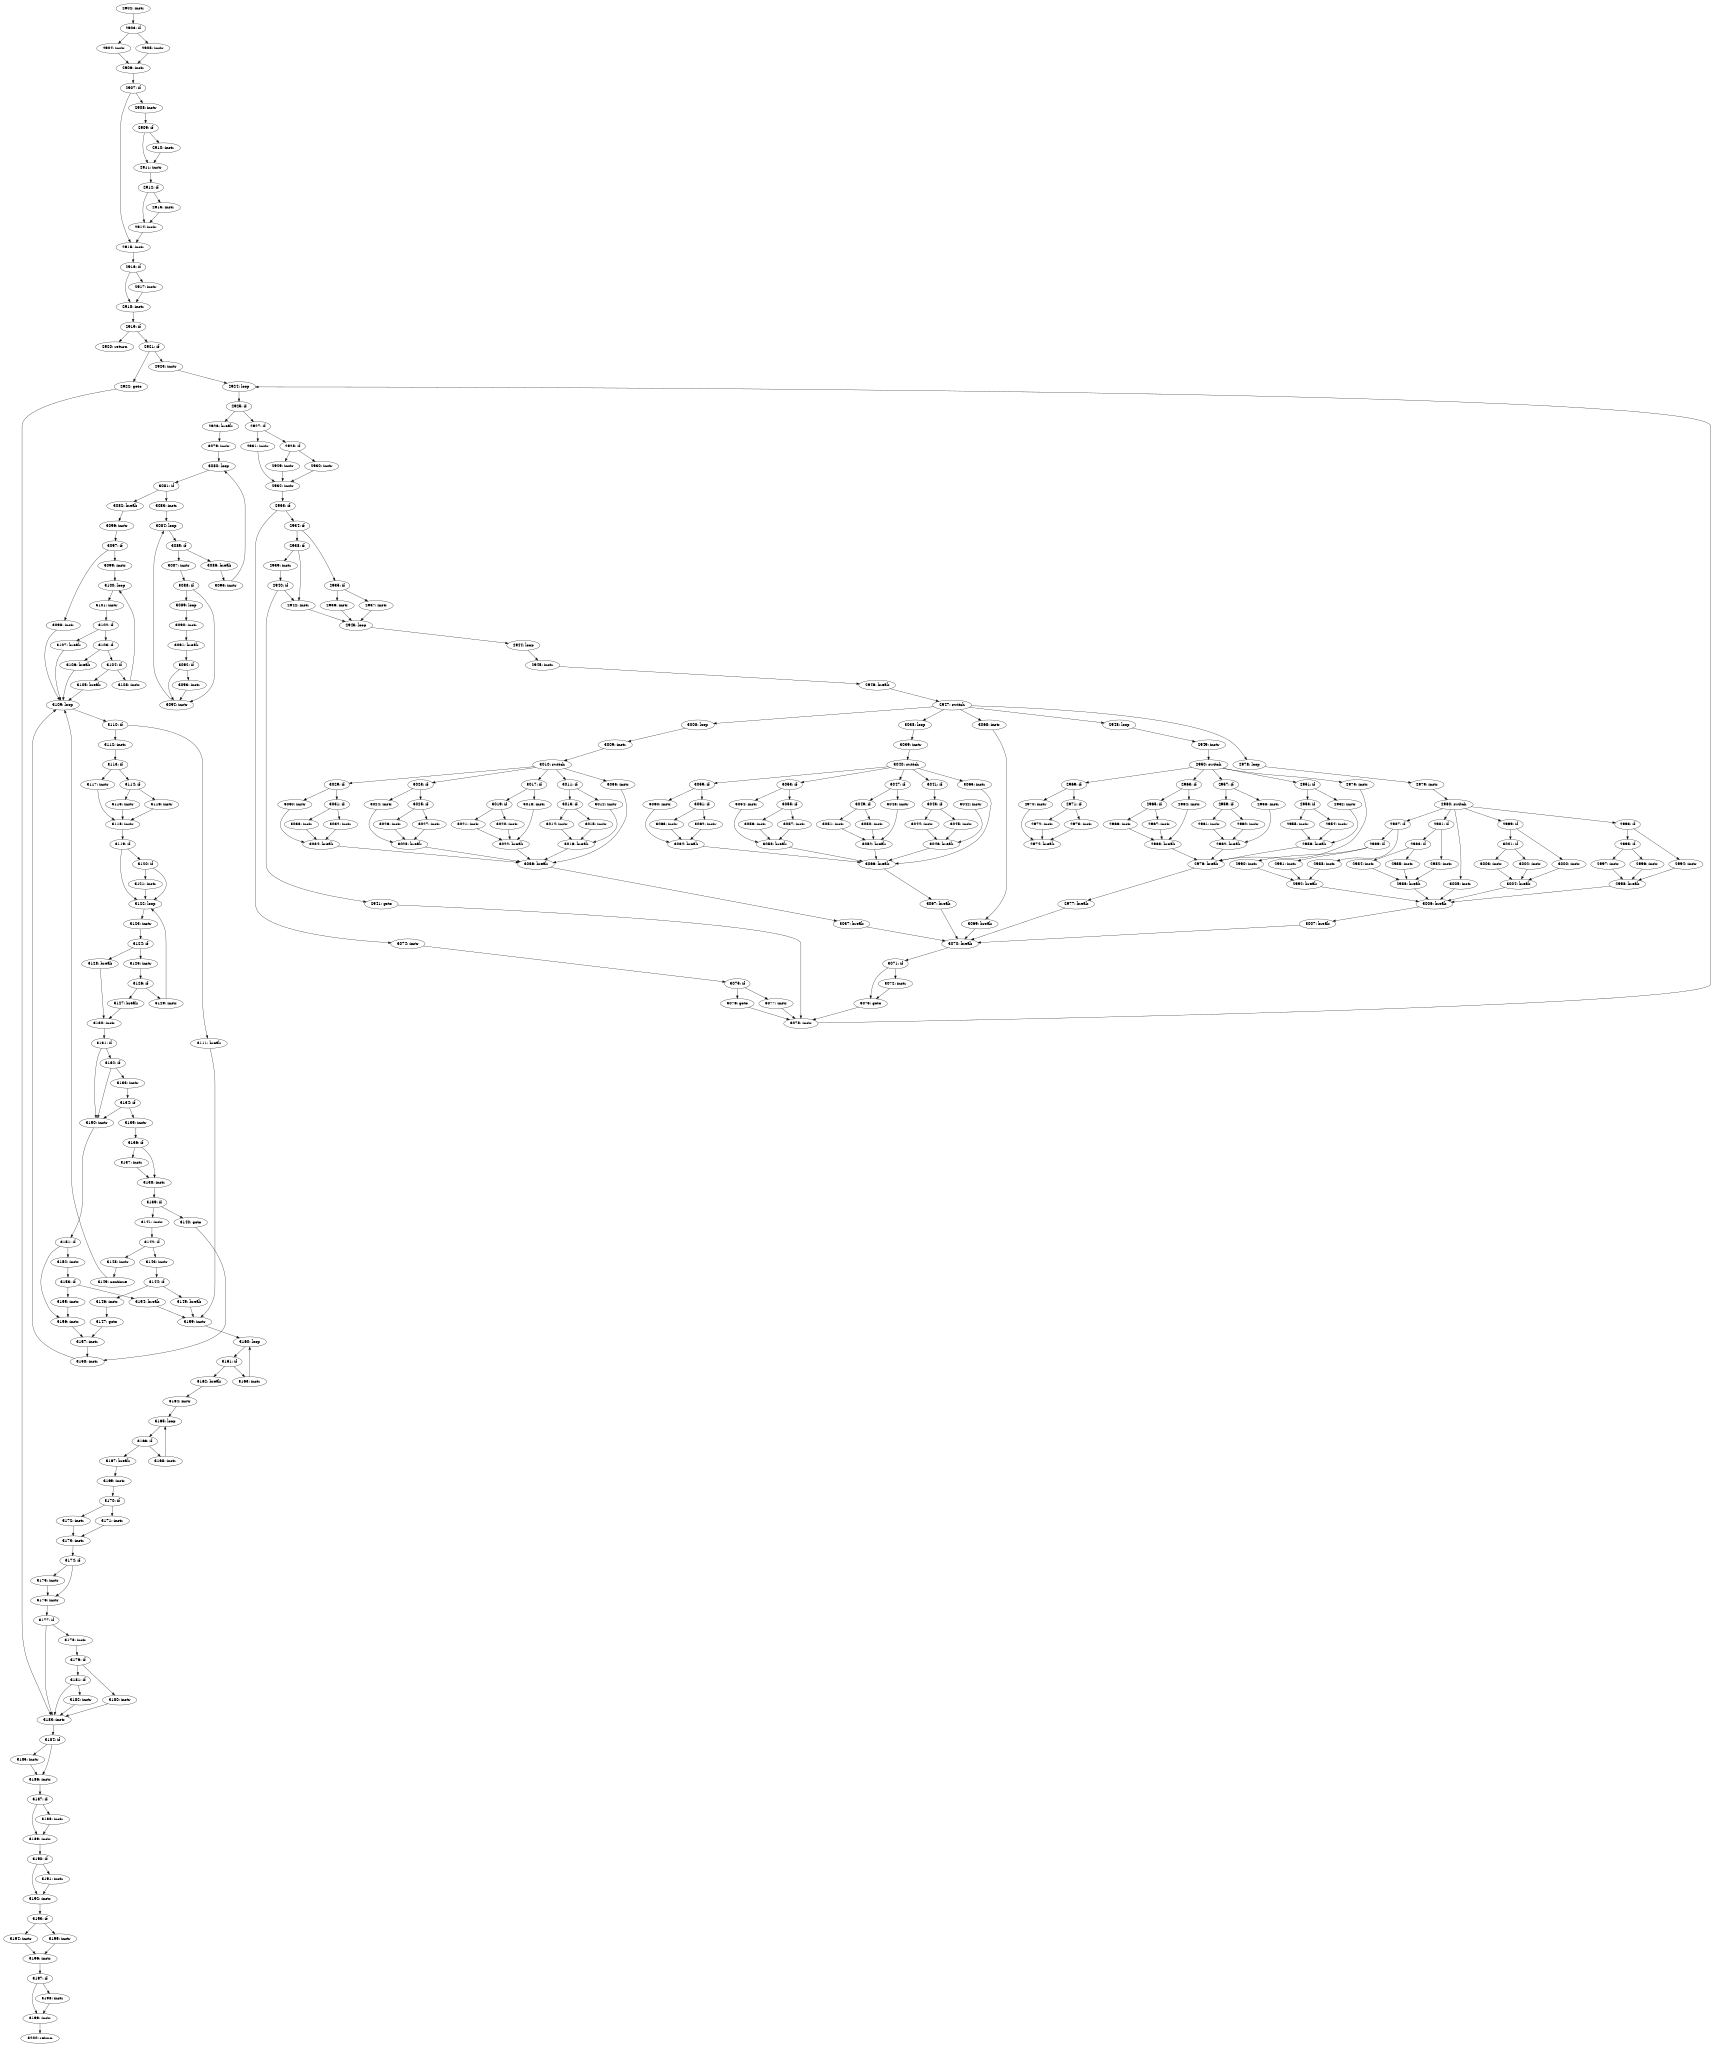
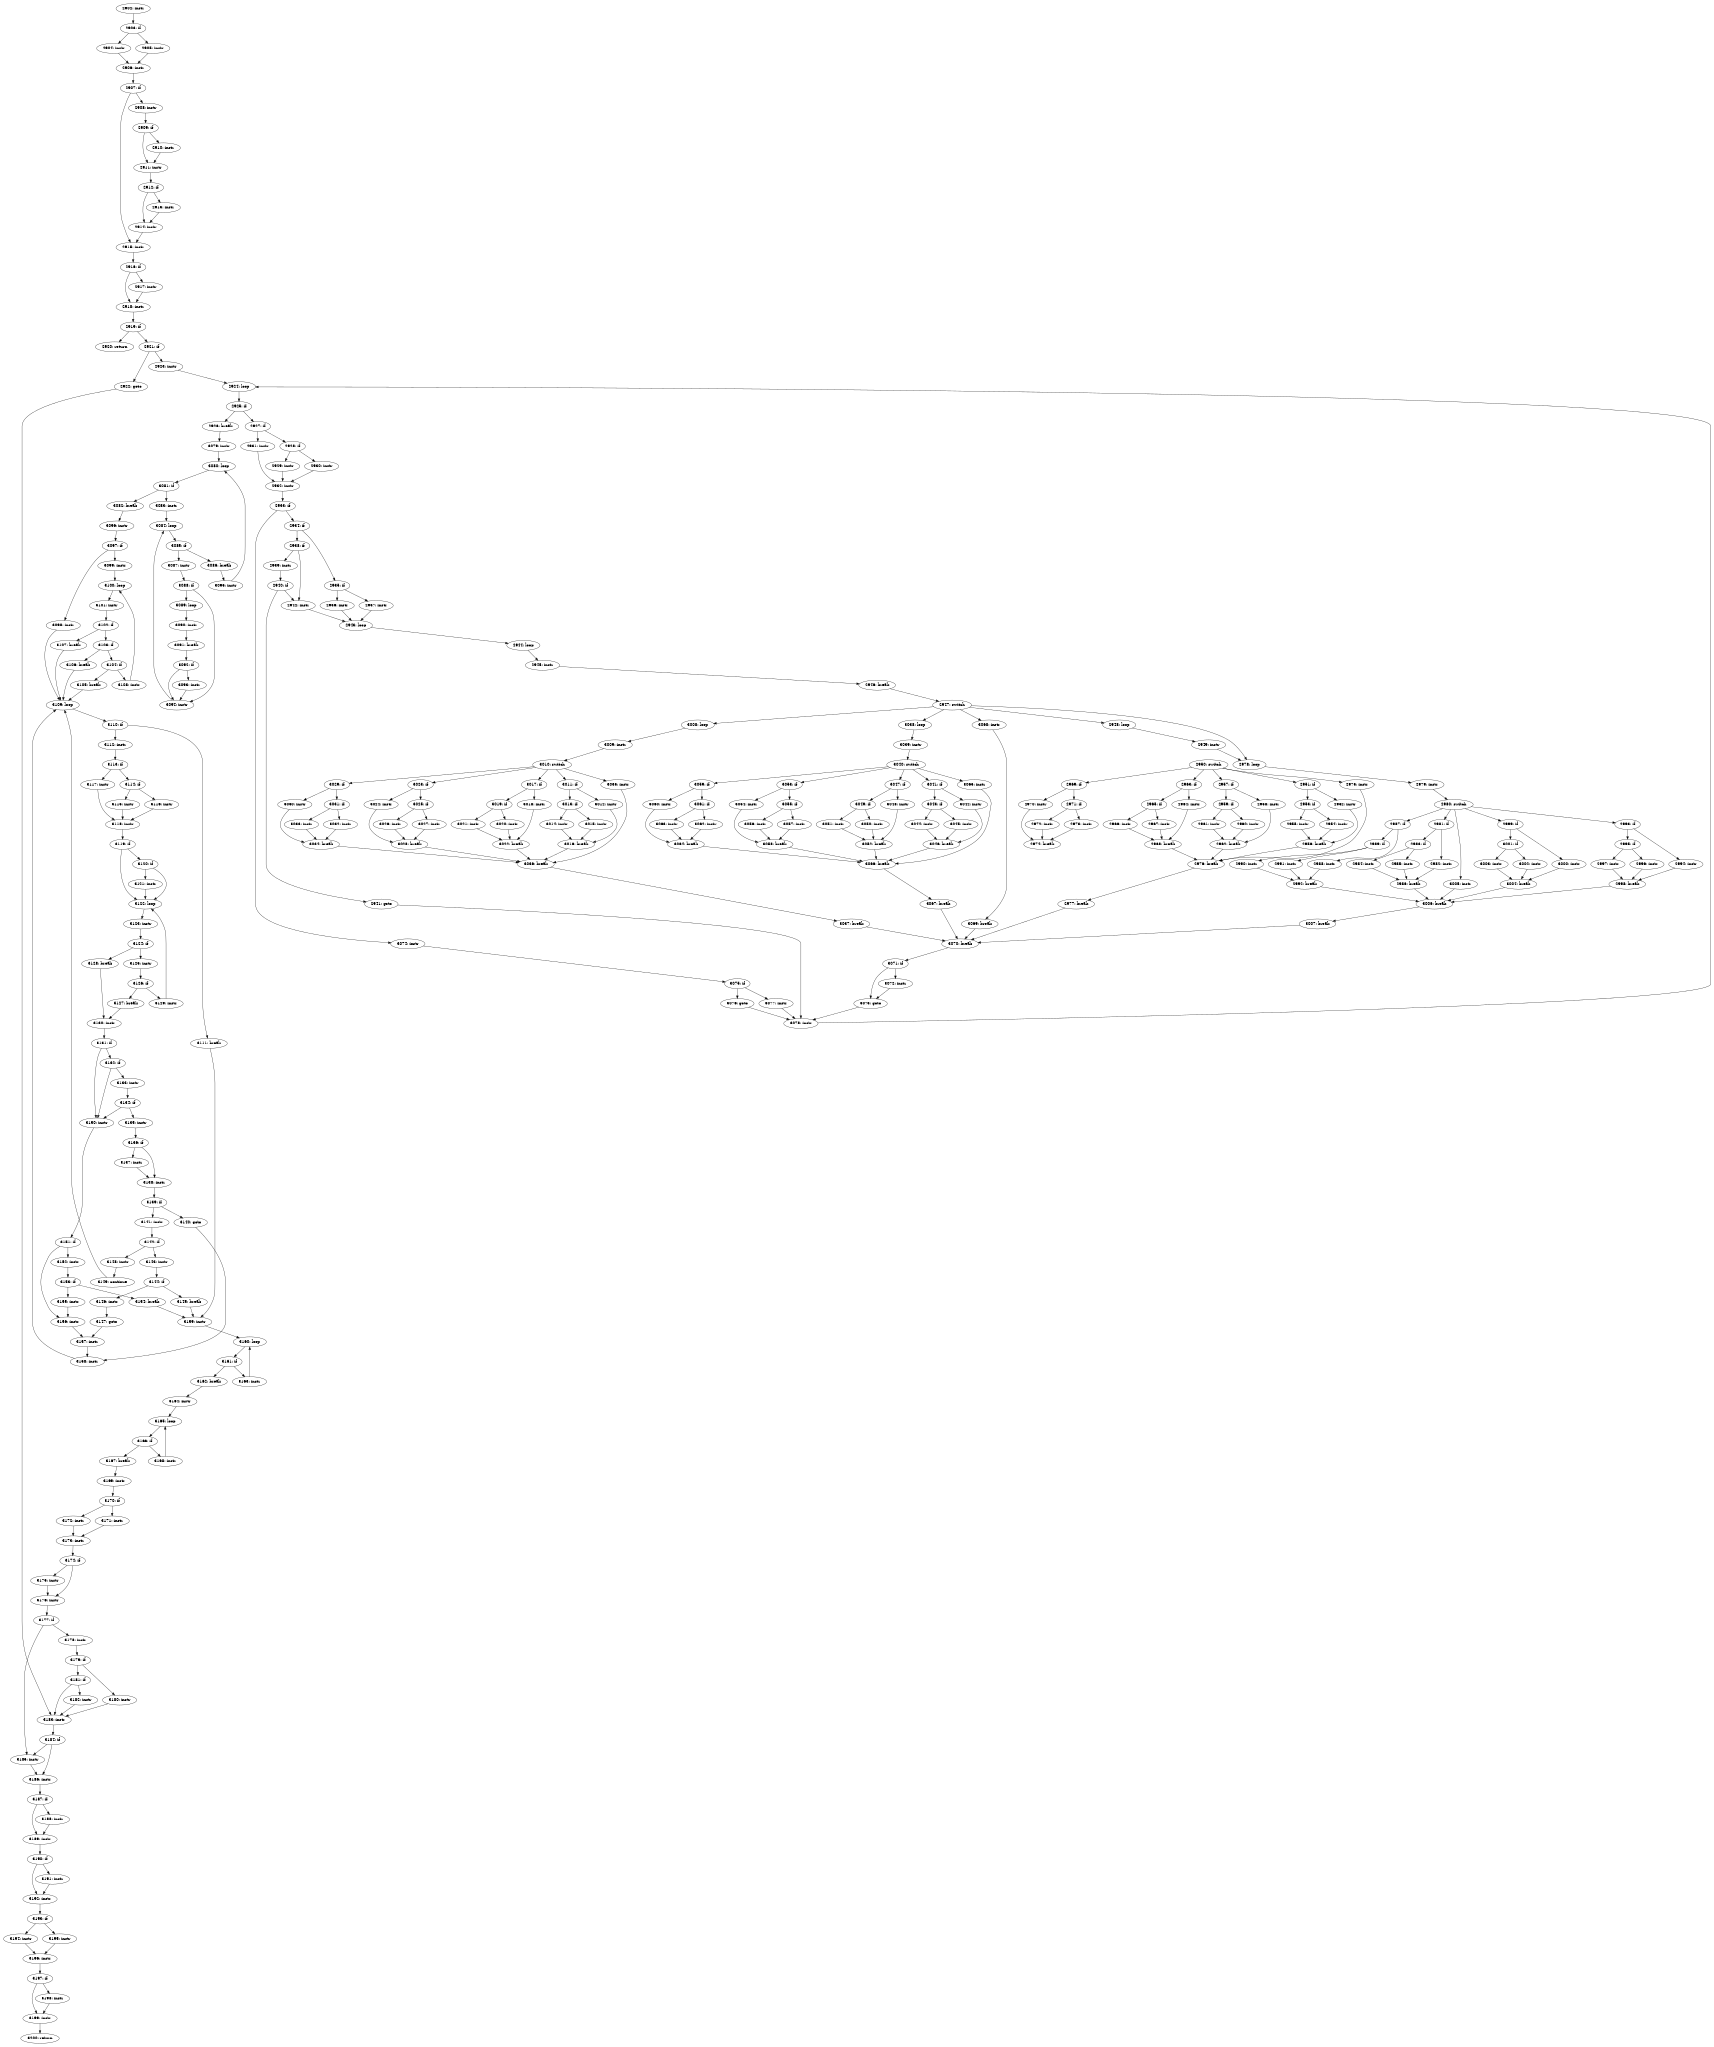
(1209, 753) -> (1228, 754)
none -> (951, 794)
(45, 1669) -> (24, 1687)
